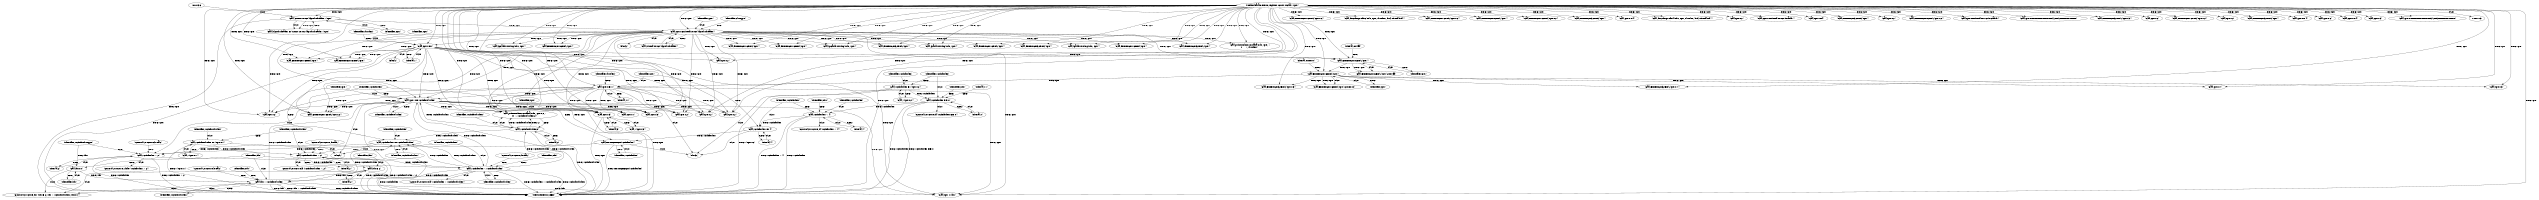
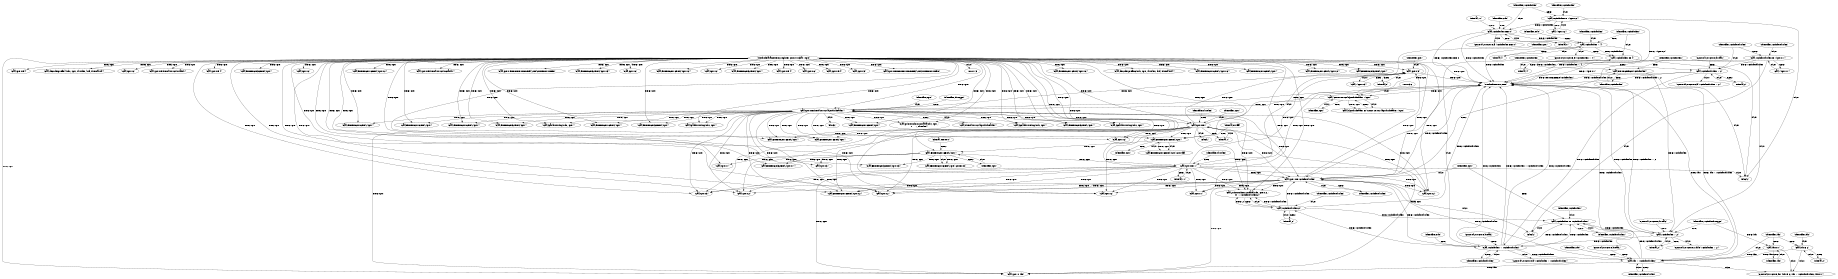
(137, 191) -> (1426, 91)
